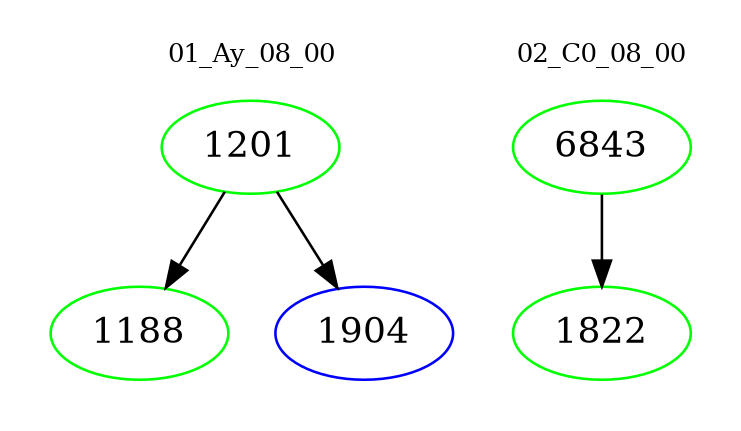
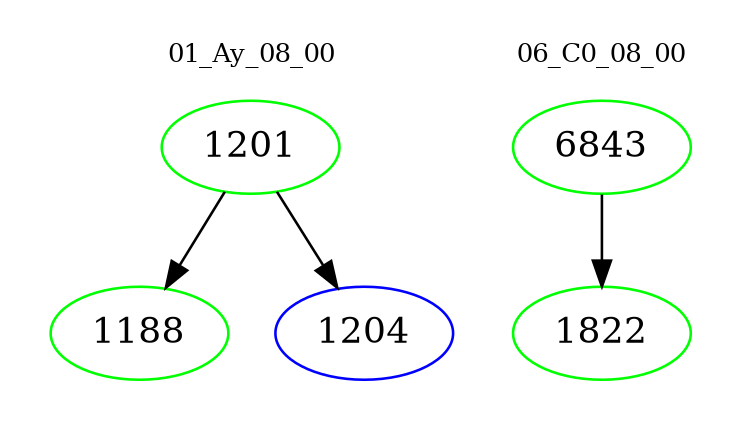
(602, 56) -> (602, 56)
(364, 333) -> (364, 333)
